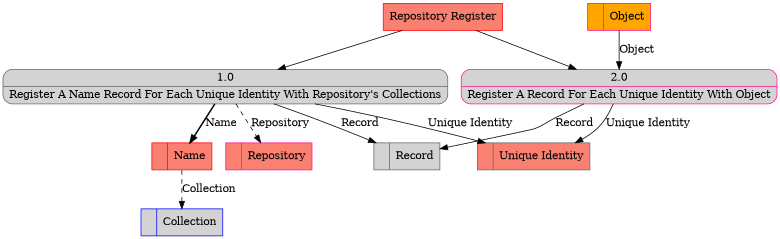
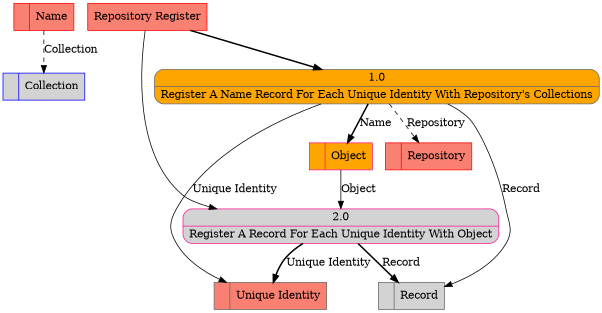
(344, 49) -> (252, 49)
(225, 87) -> (377, 87)
(205, 120) -> (360, 120)
(601, 124) -> (287, 257)
(518, 132) -> (375, 260)
(269, 156) -> (429, 156)
